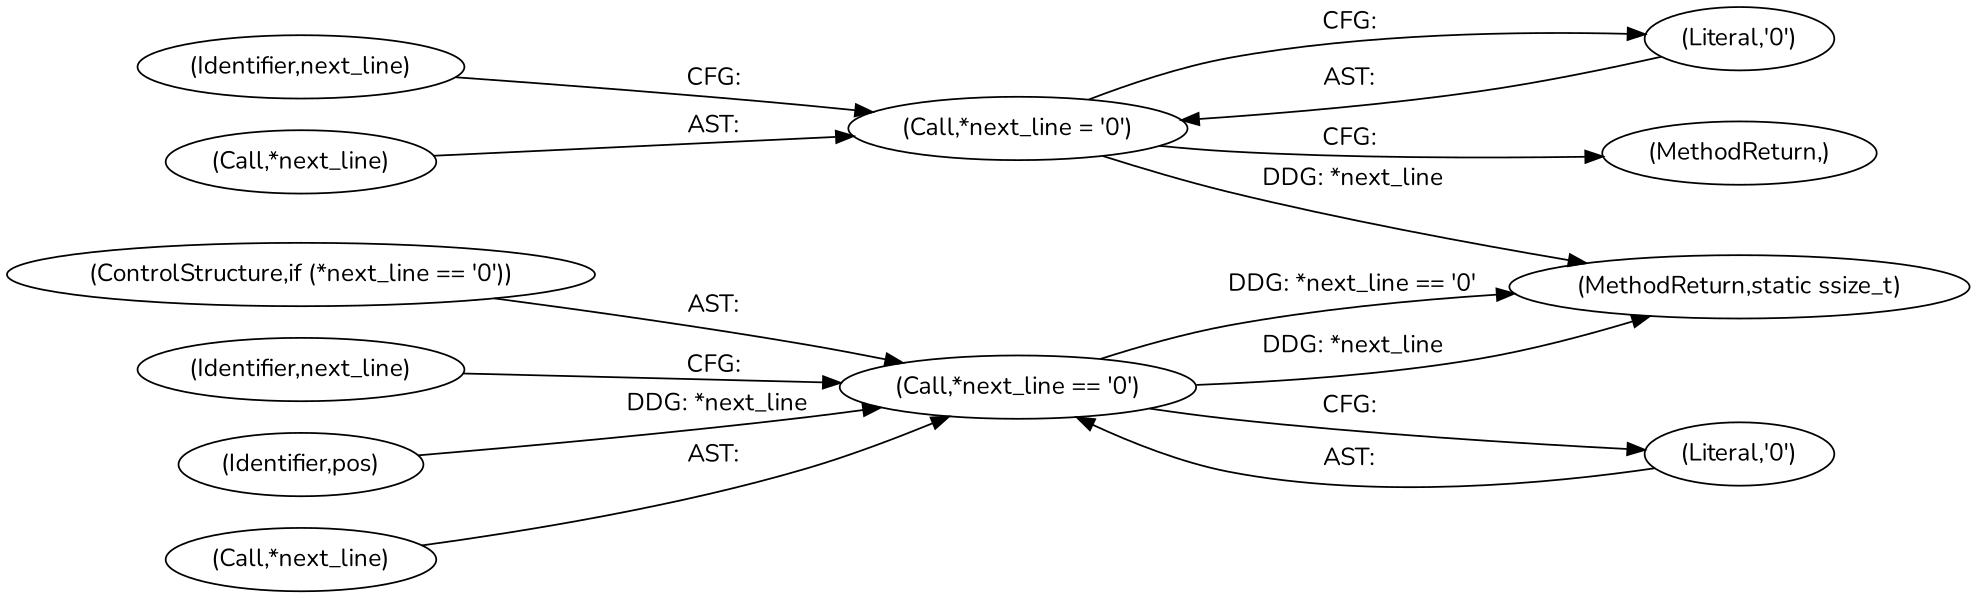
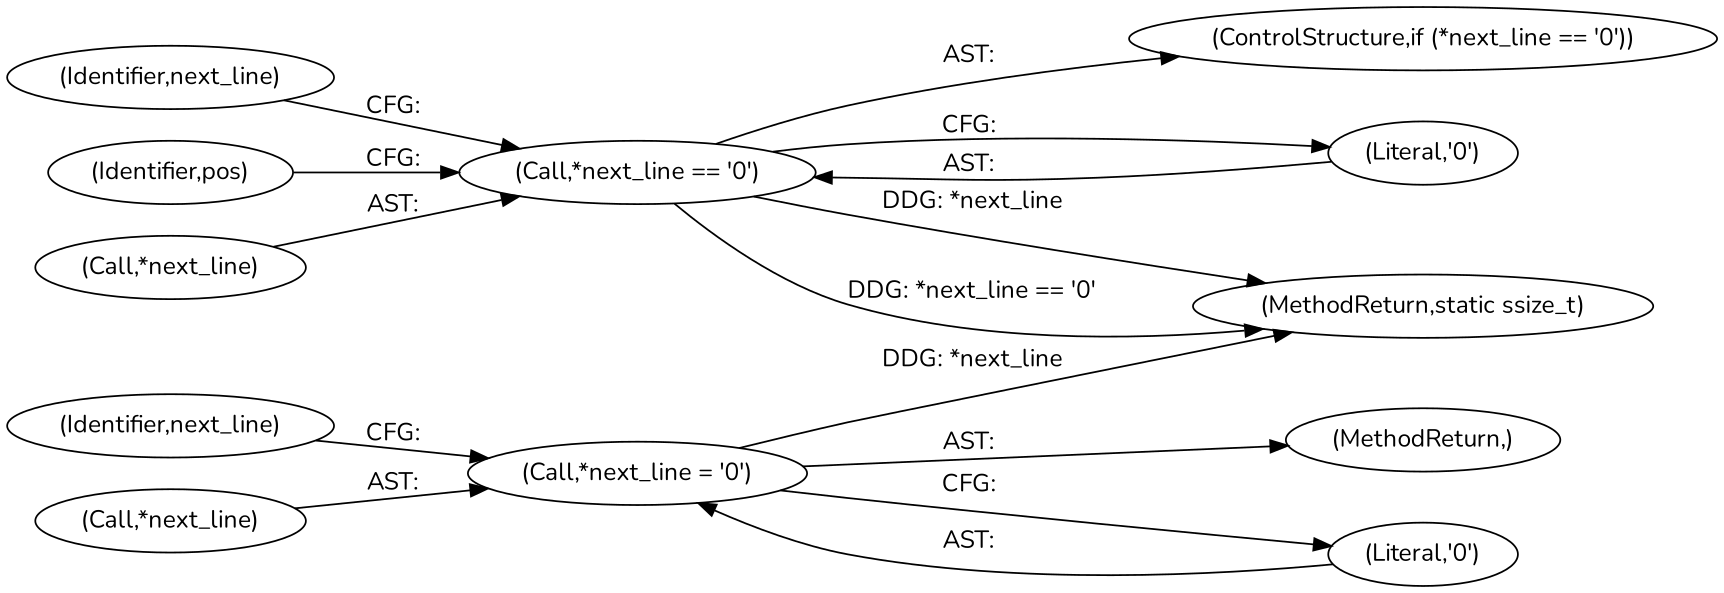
(1353, 138) -> (973, 443)
(690, 326) -> (936, 89)
(717, 404) -> (397, 159)
